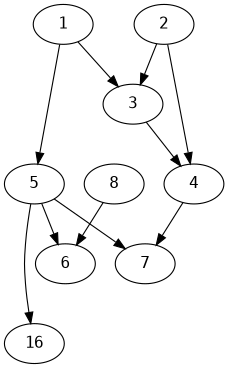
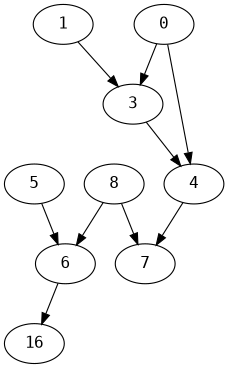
(164, 24) -> (164, 24)
(50, 98) -> none
(83, 219) -> (128, 219)
(25, 258) -> (52, 298)
